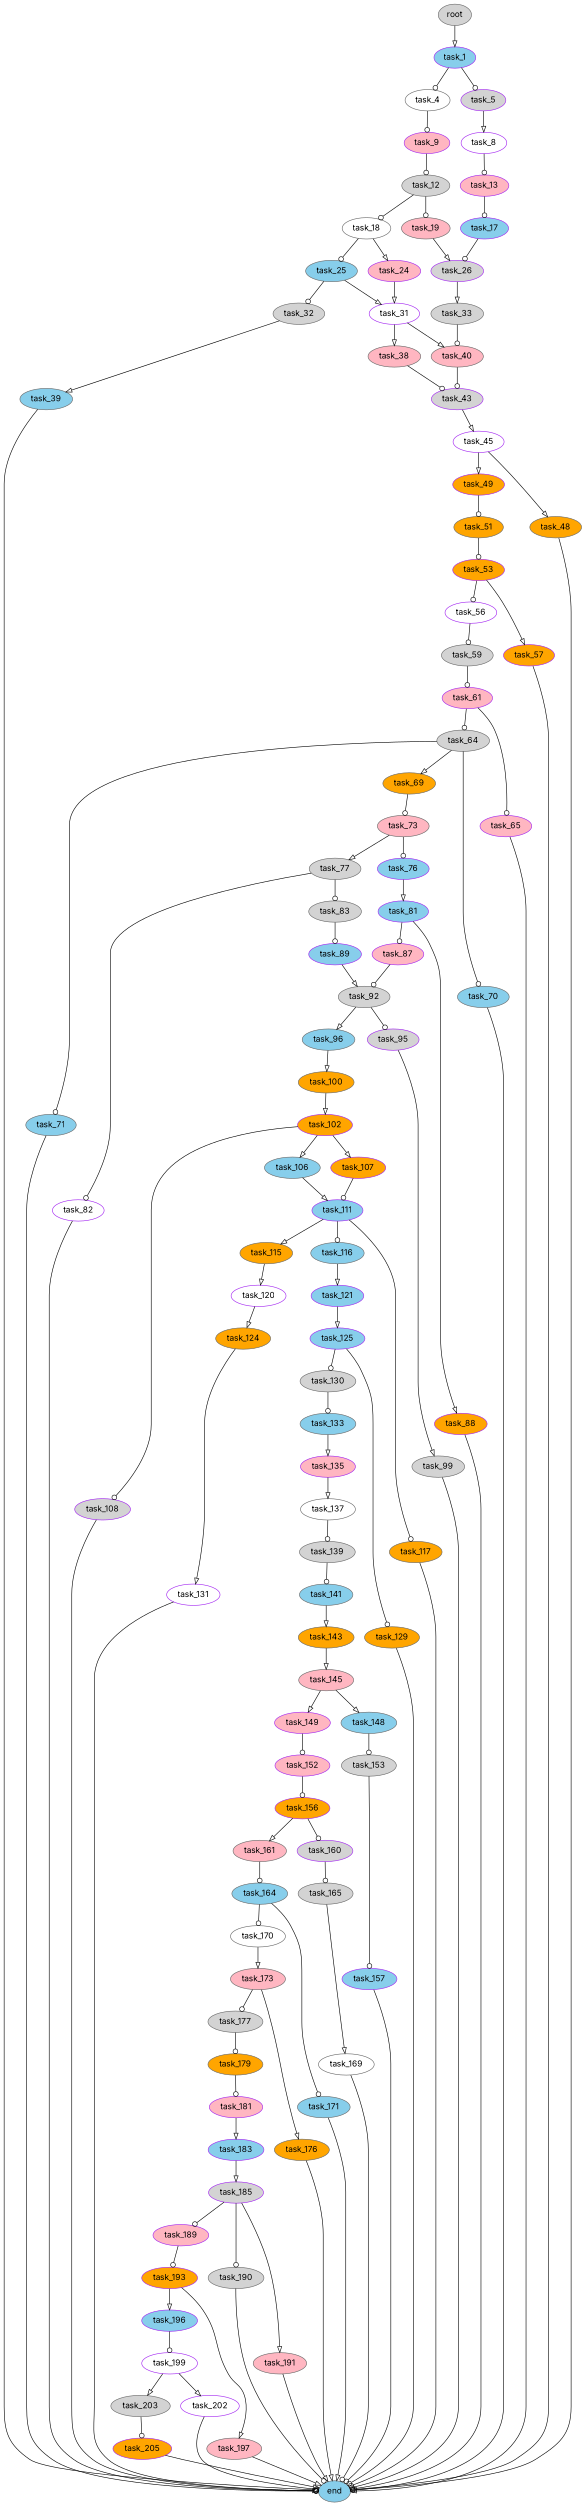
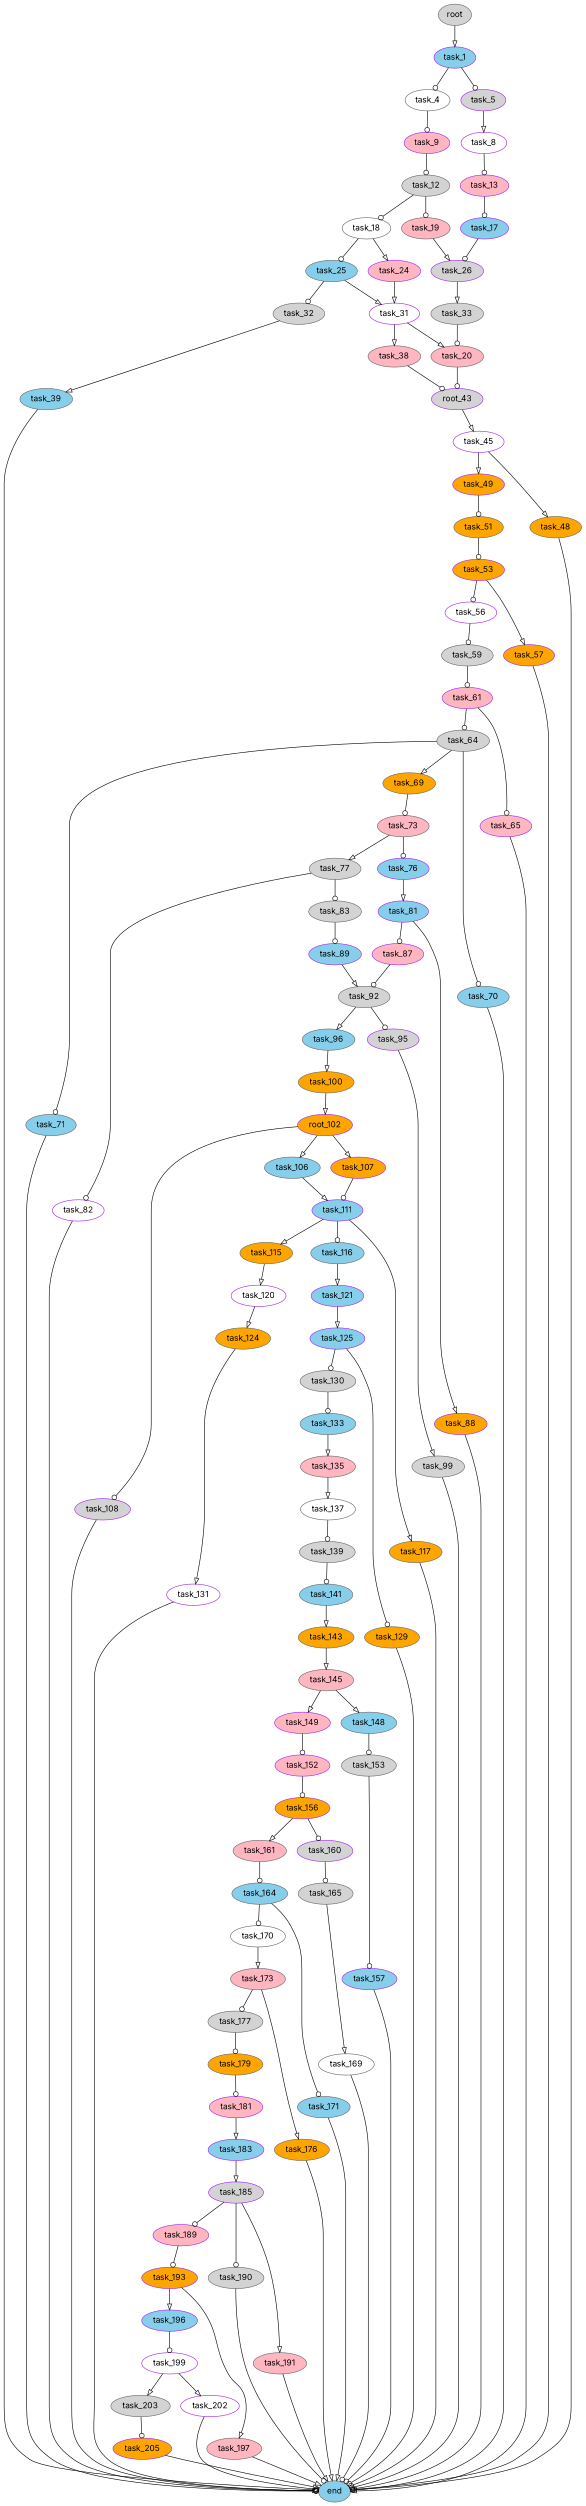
(457, 356) -> (457, 356)
(457, 399) -> (457, 399)
(325, 1125) -> (325, 1125)
(396, 1371) -> (396, 1371)
(328, 1467) -> (328, 1467)
